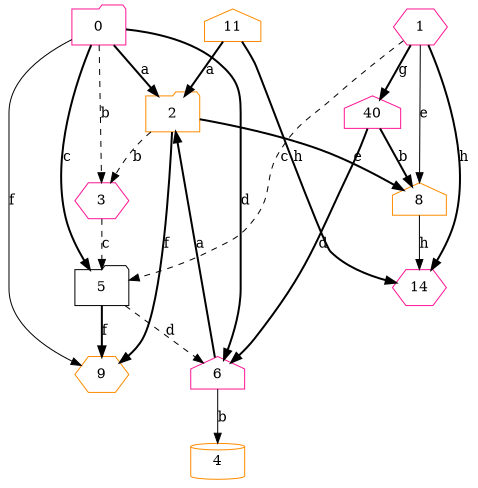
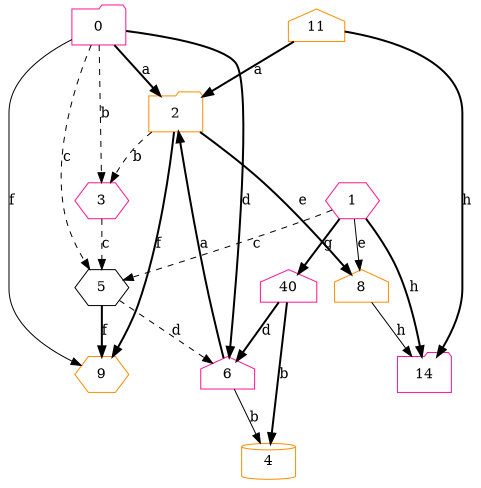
(63, 153) -> (63, 153)
(393, 153) -> (279, 368)
(102, 288) -> (102, 288)
(419, 288) -> (424, 374)
